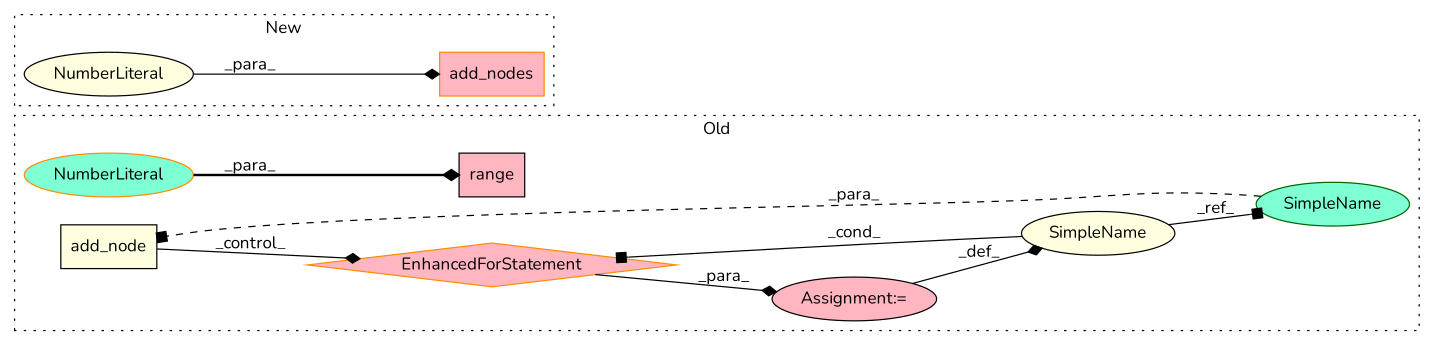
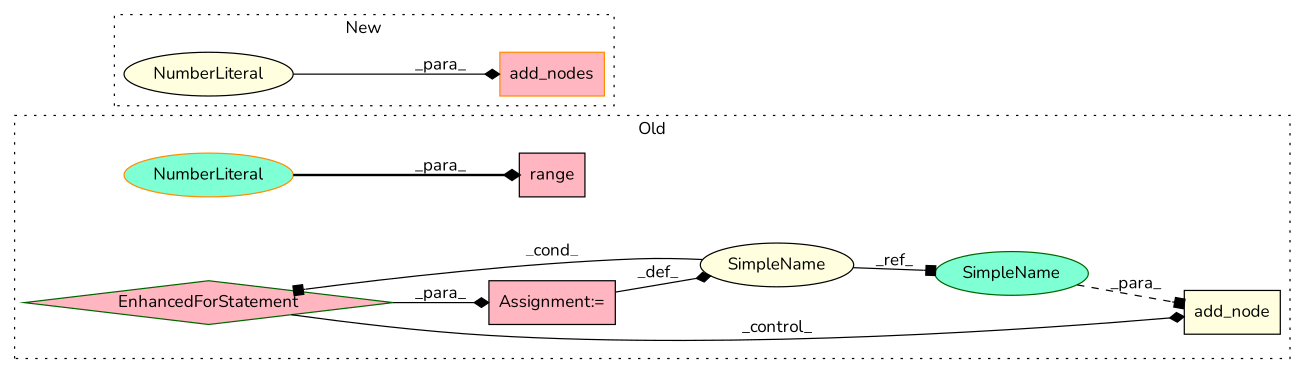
(251, 253) -> (730, 340)
(492, 265) -> (209, 303)
(854, 299) -> (552, 303)
